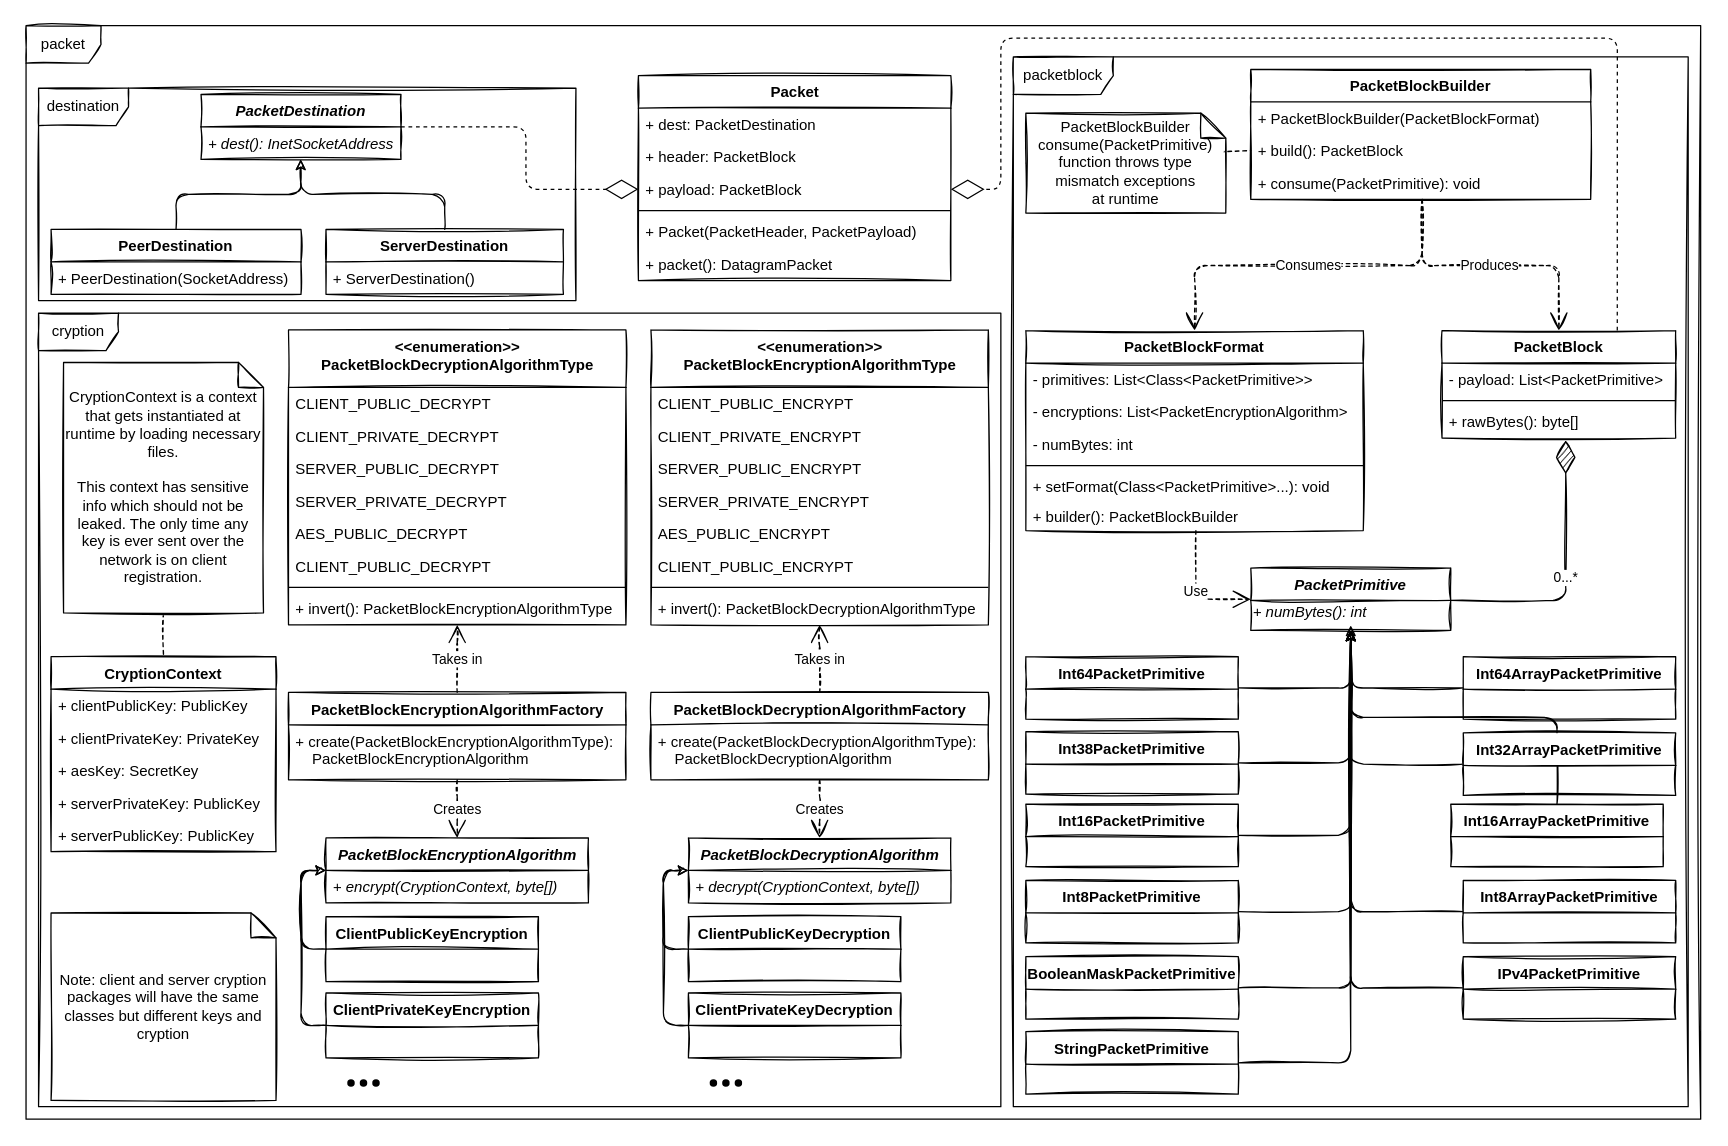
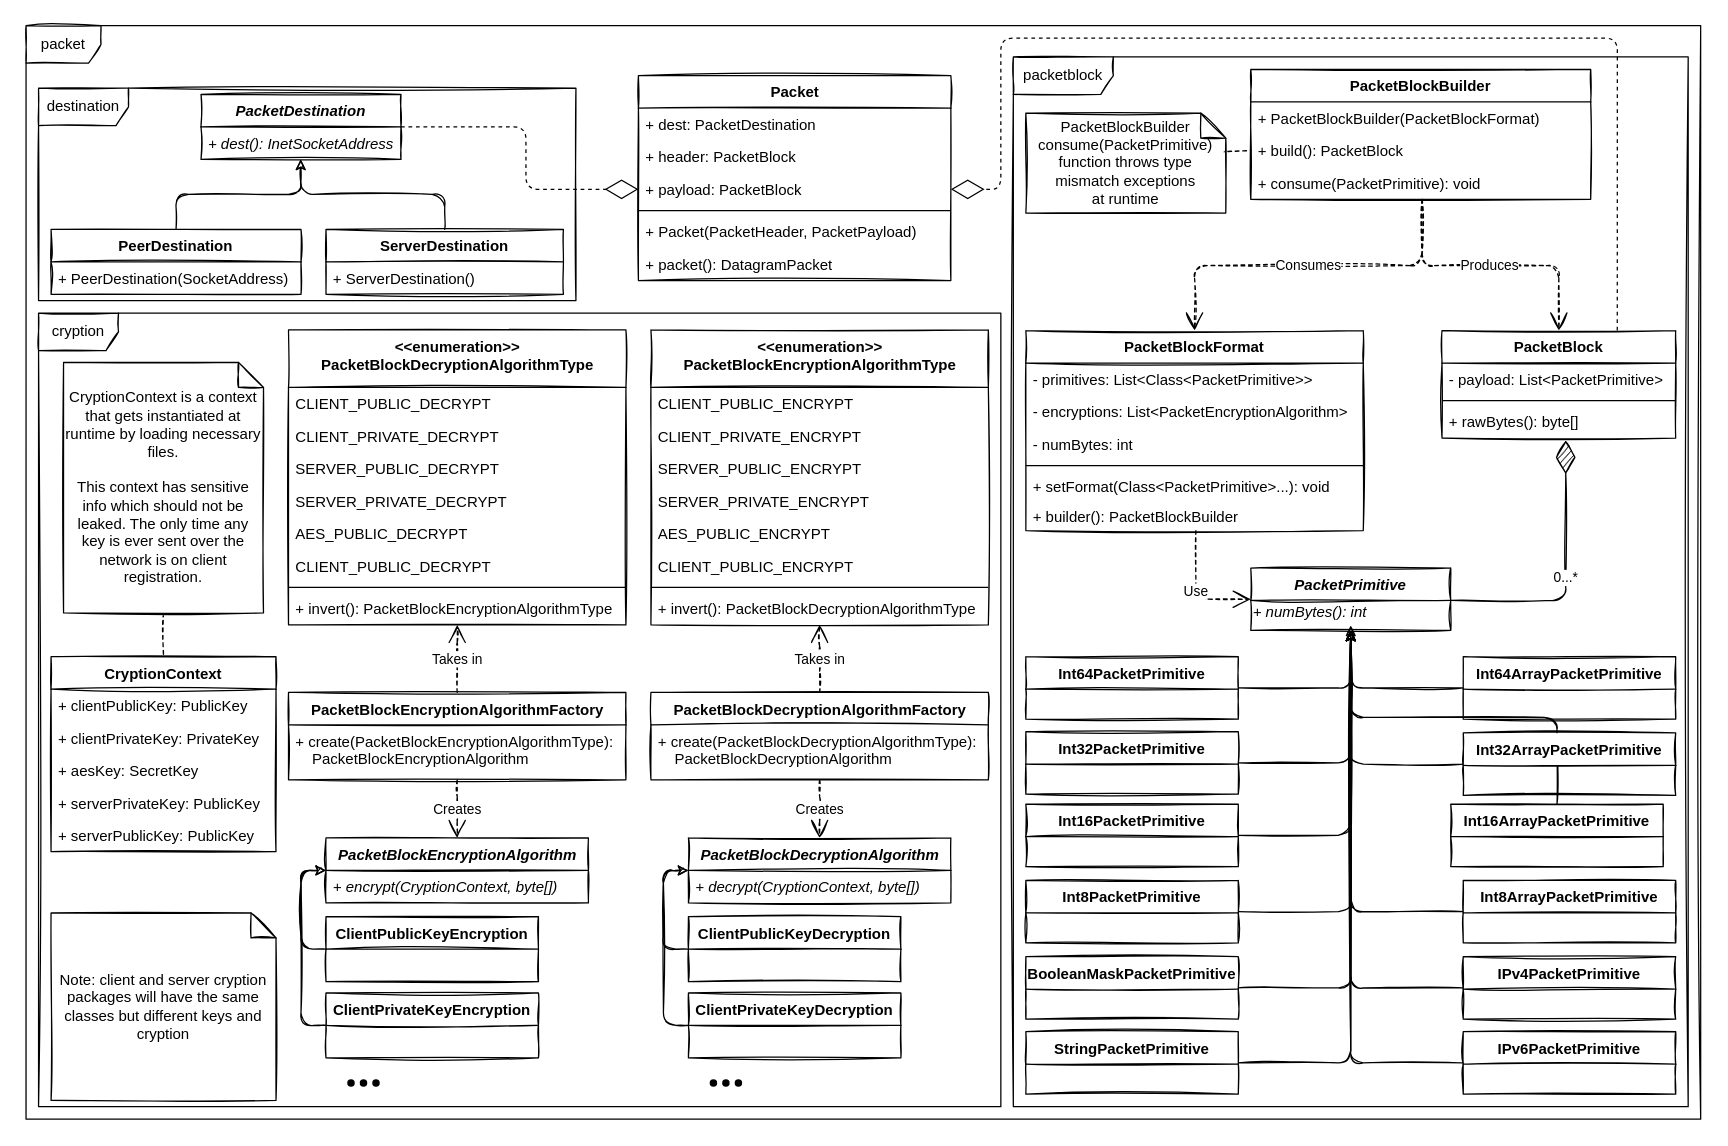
(1131, 749) -> (1131, 749)
(1346, 834) -> (1346, 834)
none -> (1407, 1063)
none -> (1569, 1063)
